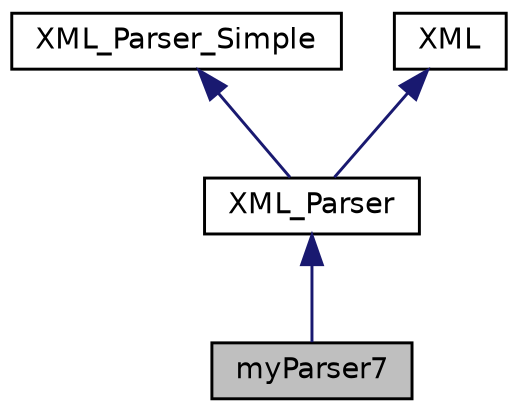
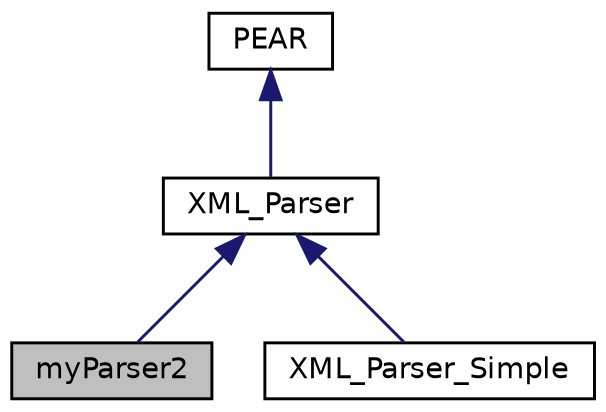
(450, 41) -> (271, 41)
(254, 135) -> (361, 299)
(312, 371) -> (112, 371)
